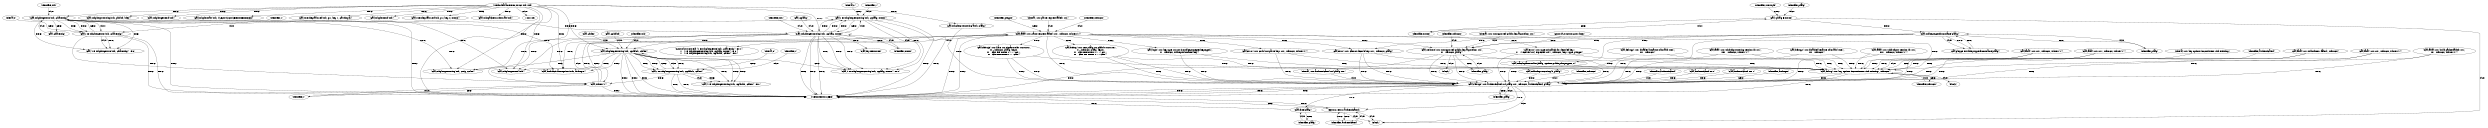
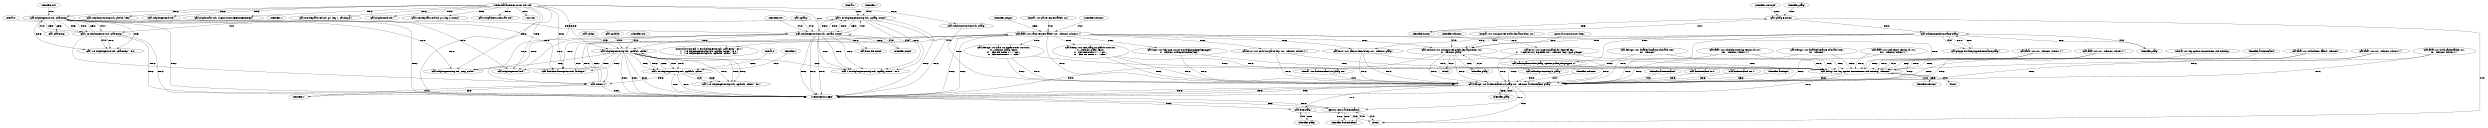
(966, 26) -> (966, 26)
(871, 51) -> (871, 51)
(1065, 104) -> (1063, 101)
